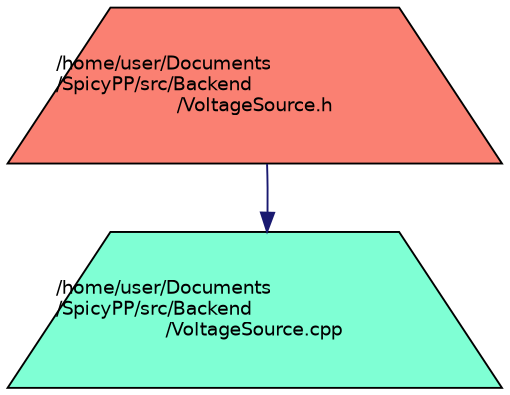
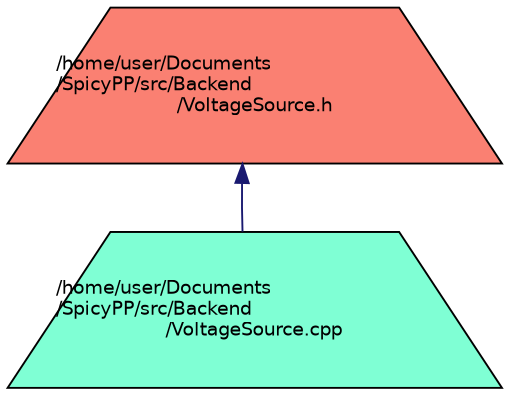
(268, 188) -> (242, 208)
